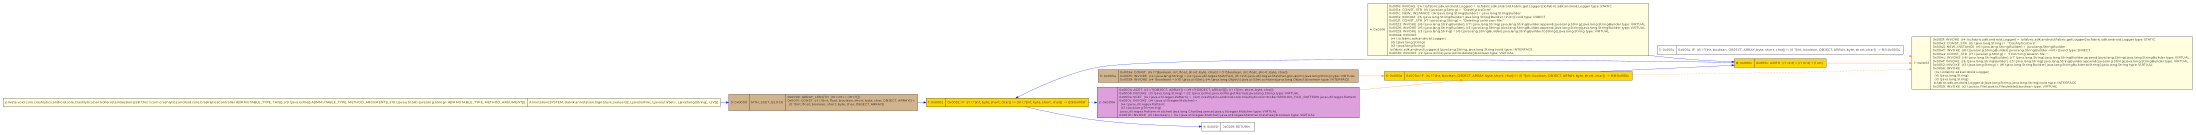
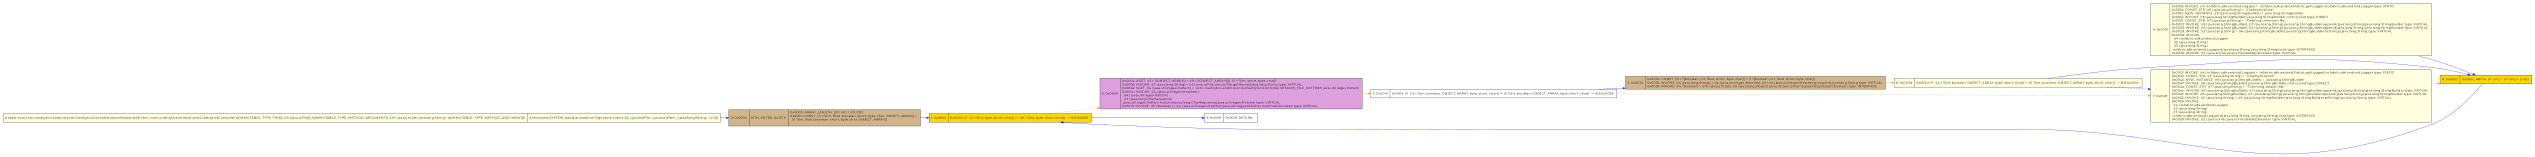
(1868, 63) -> (2434, 84)
(1771, 73) -> (2128, 88)
(1508, 76) -> (2018, 83)
(1410, 85) -> (1365, 94)
none -> (1611, 89)
(767, 102) -> (769, 118)
(1092, 102) -> (1074, 111)
(1140, 108) -> (1147, 99)
